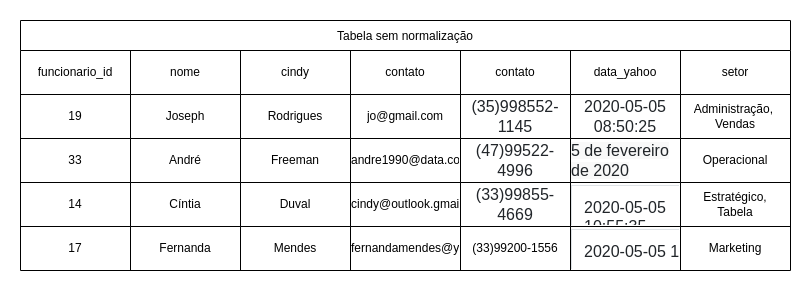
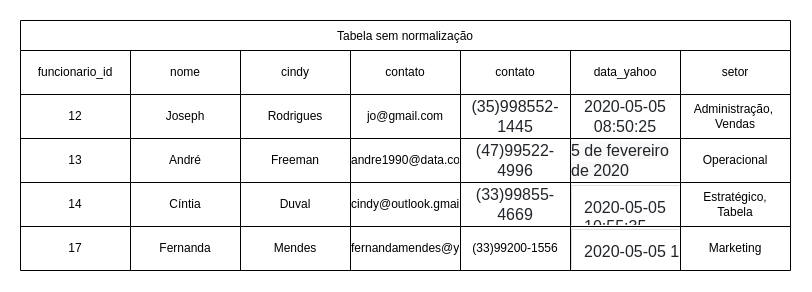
(76, 117) -> (76, 117)
(516, 117) -> (516, 117)
(76, 161) -> (76, 161)
